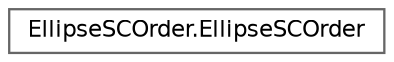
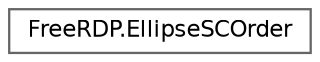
(197, 31) -> (160, 31)
